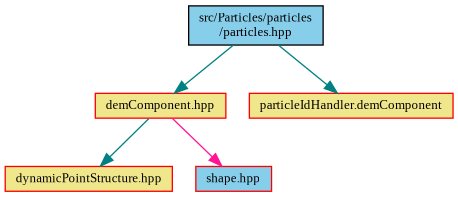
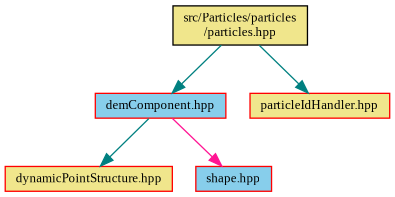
(256, 25) -> (240, 25)
(161, 106) -> (161, 106)
(351, 106) -> (320, 106)
